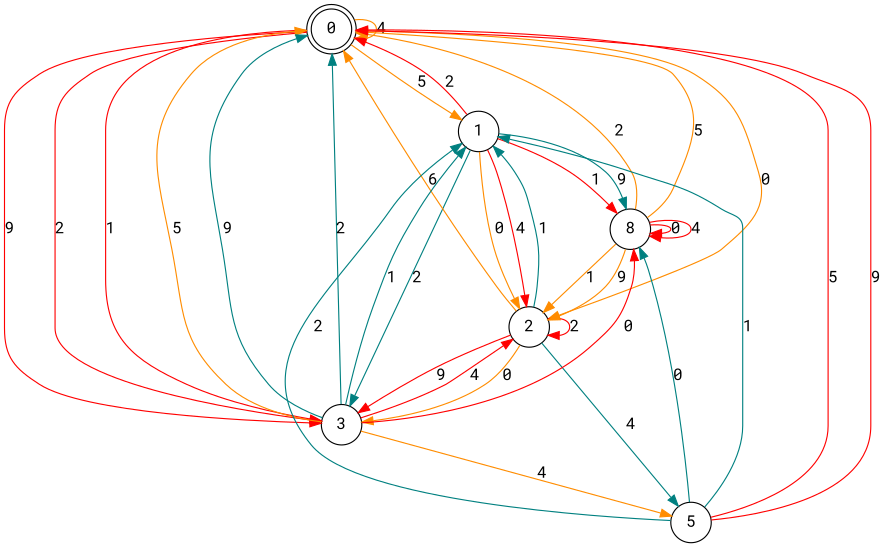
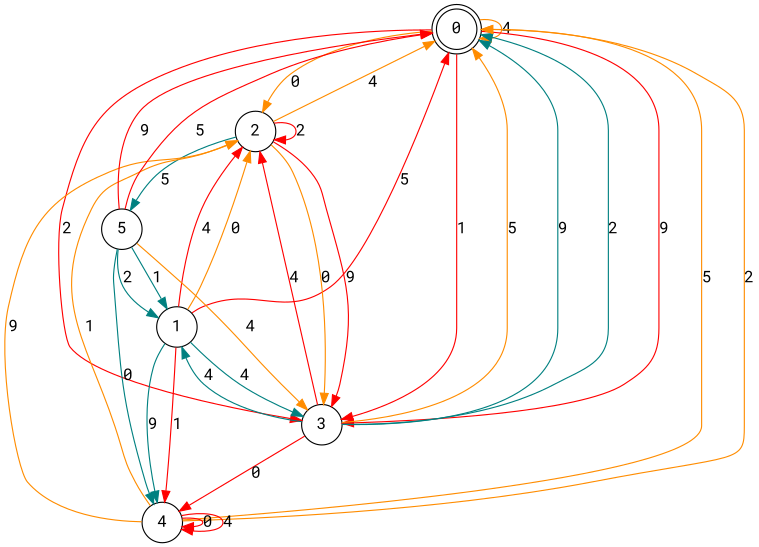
(401, 80) -> none
(450, 83) -> (404, 180)
(433, 180) -> (373, 83)
(535, 227) -> none
(630, 229) -> (162, 522)
(392, 278) -> (209, 376)
(417, 278) -> (245, 376)
(631, 425) -> (165, 180)
(511, 472) -> (221, 320)
